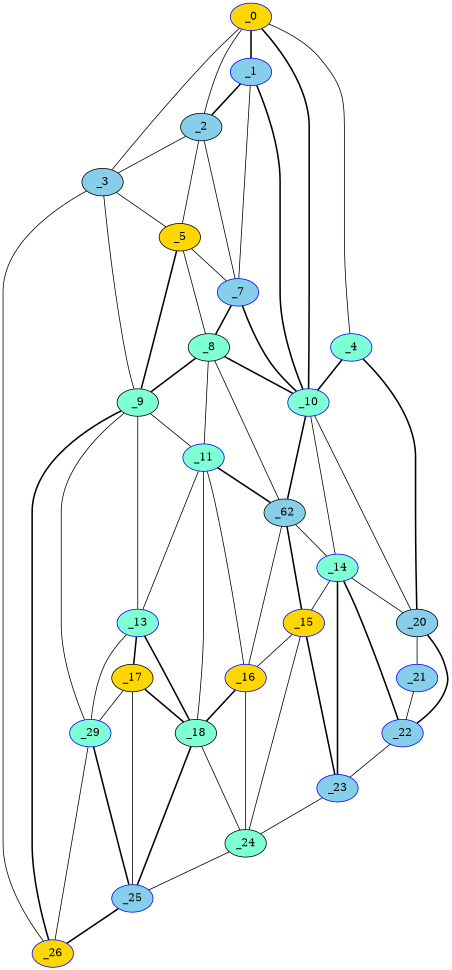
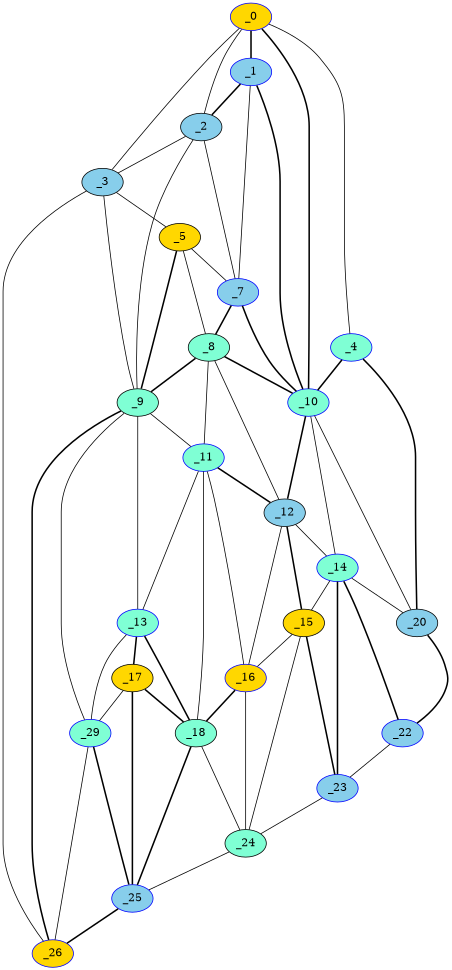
(191, 182) -> (145, 259)
(285, 513) -> (285, 513)
(304, 623) -> (304, 623)
(417, 678) -> none
(132, 788) -> (132, 788)
